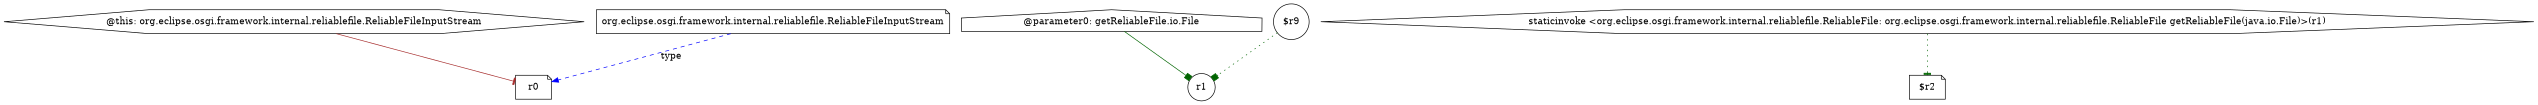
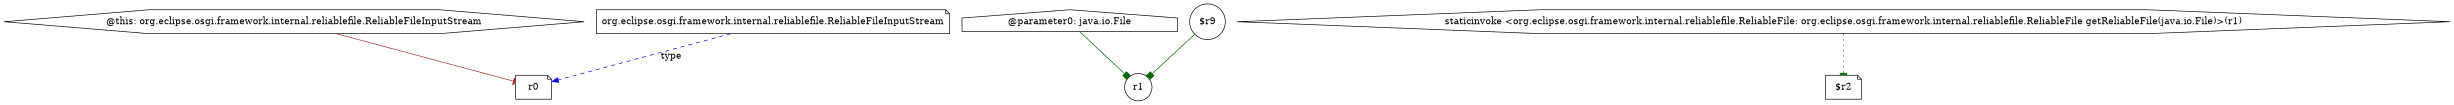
(1112, 22) -> (1070, 22)
(1248, 54) -> (1174, 53)
